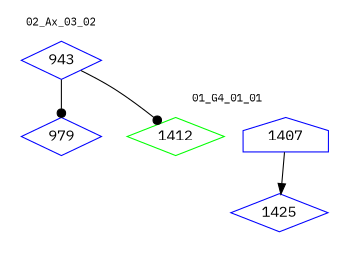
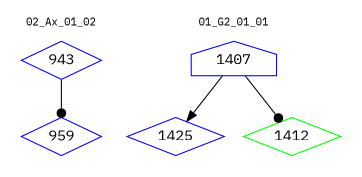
(61, 23) -> (61, 23)
(126, 97) -> (261, 95)
(228, 99) -> (234, 23)
(61, 137) -> (61, 137)
